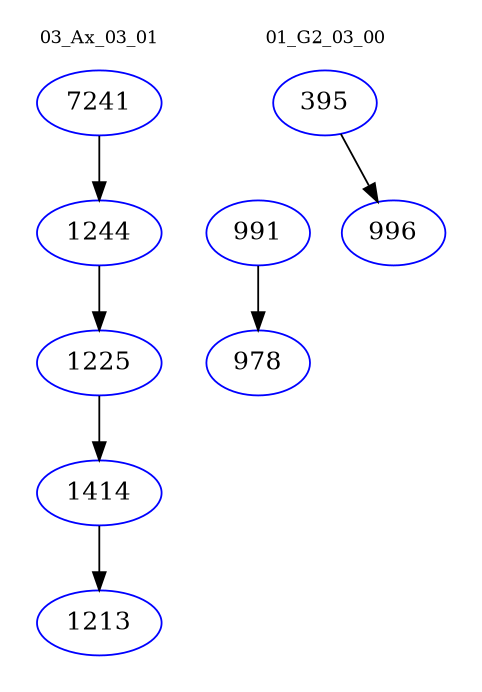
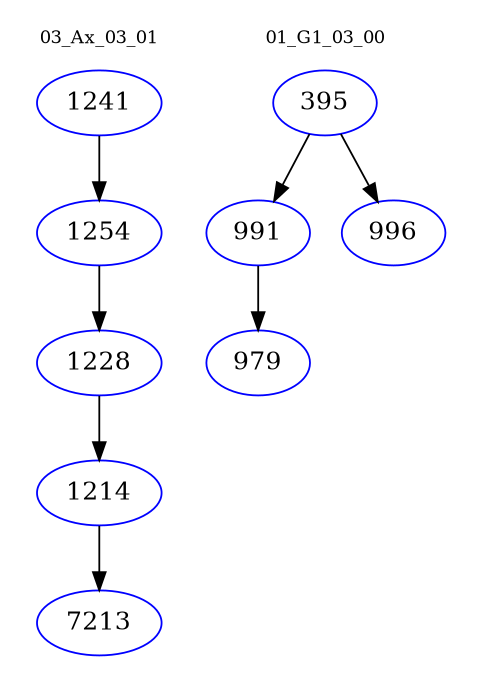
(326, 39) -> (326, 39)
(99, 103) -> (99, 103)
none -> (296, 159)
(99, 233) -> (99, 233)
(99, 363) -> (99, 363)
(258, 363) -> (258, 363)
(99, 493) -> (99, 493)
(99, 623) -> (99, 623)
